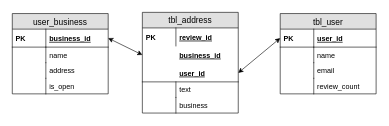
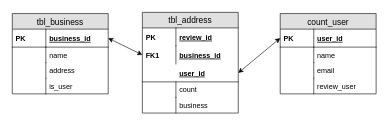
(60, 22) -> (60, 22)
(328, 22) -> (328, 22)
none -> (159, 55)
(62, 86) -> (62, 86)
(341, 86) -> (339, 86)
(187, 90) -> (189, 90)
